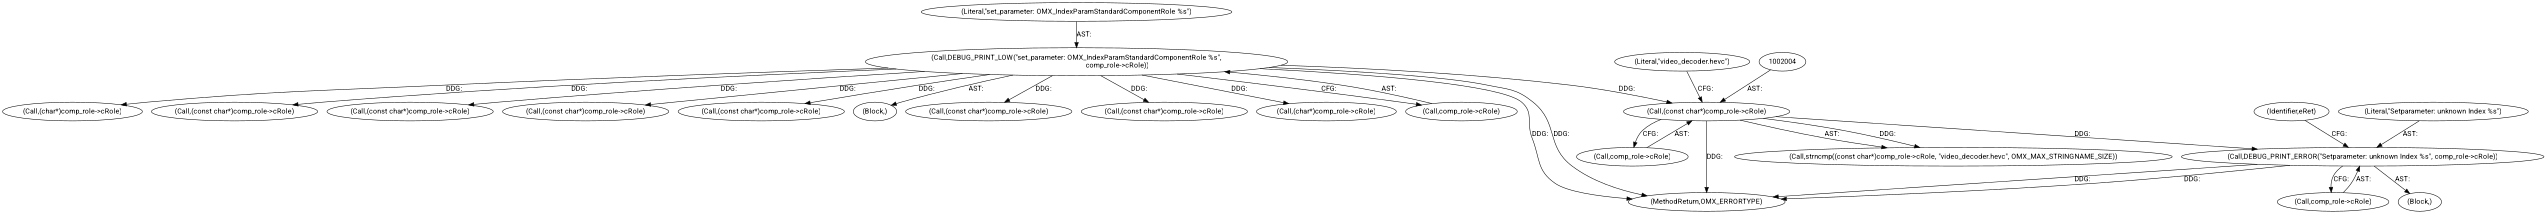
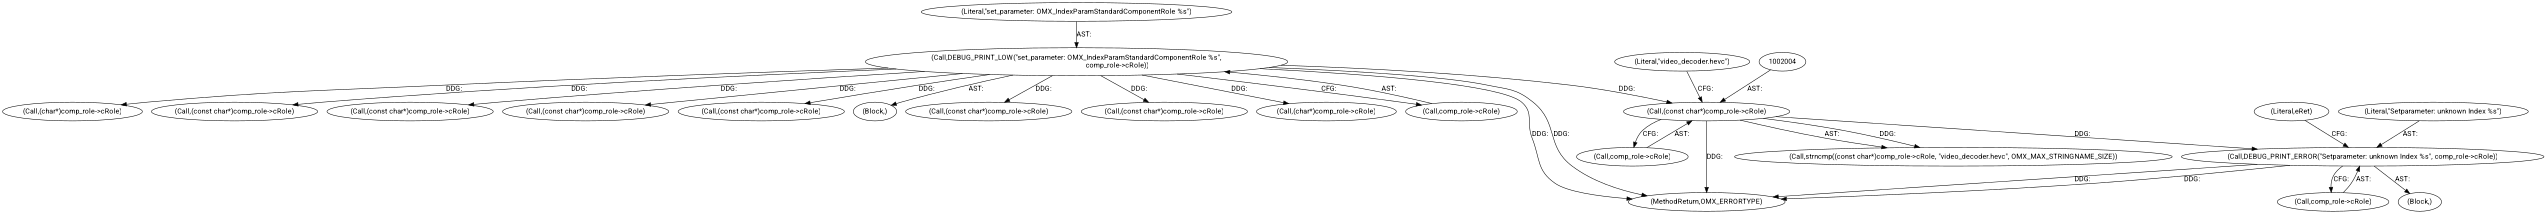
(2292, 112) -> (2292, 112)
